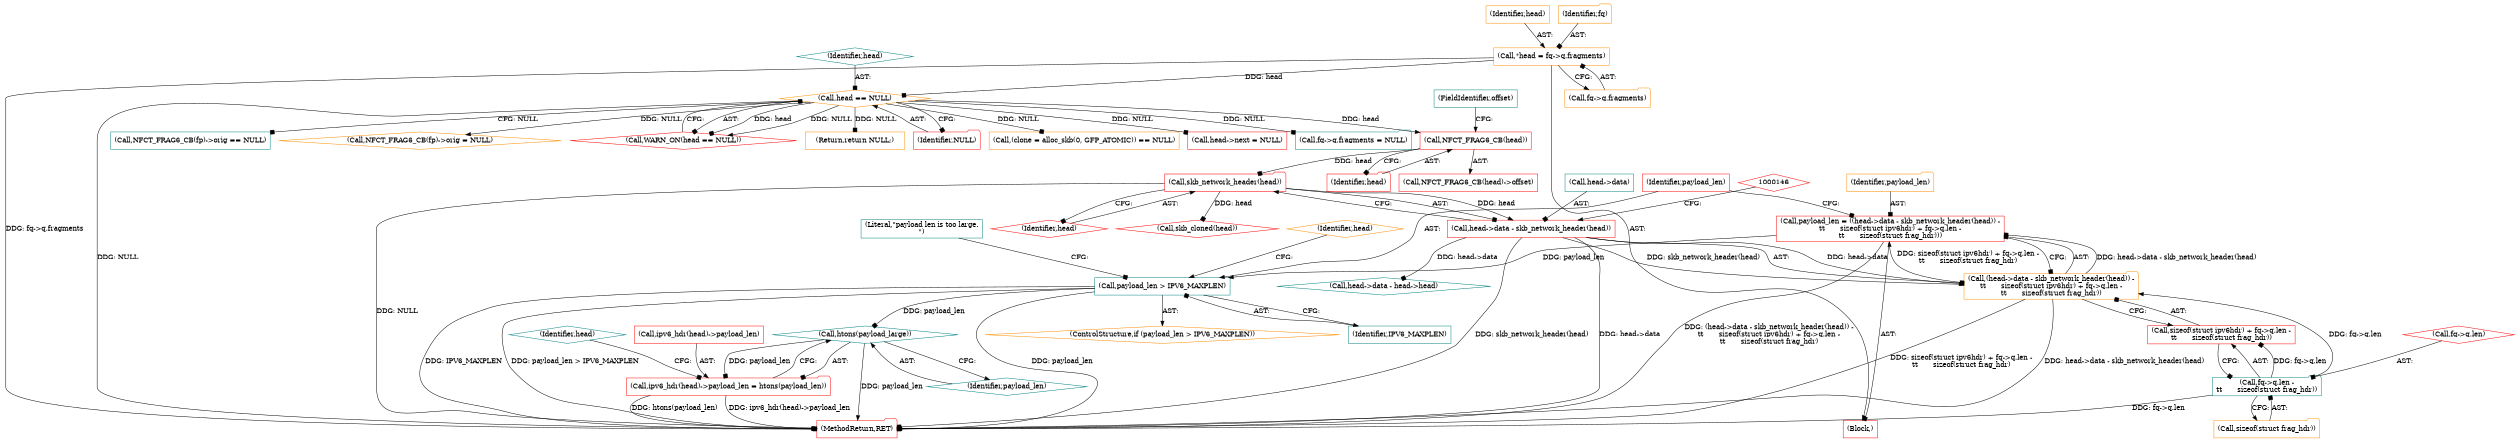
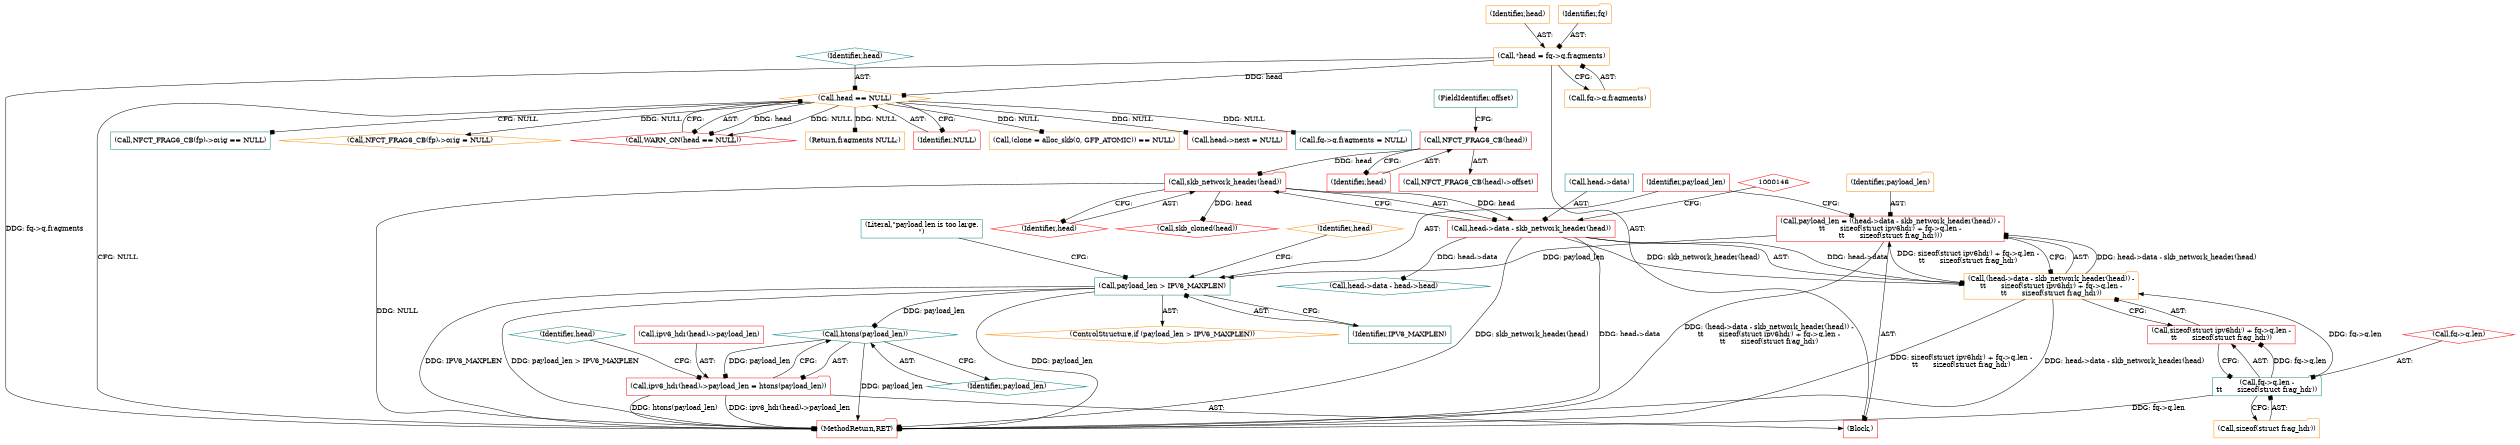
(1166, 110) -> none
(855, 141) -> (855, 141)
(118, 258) -> (118, 258)
(865, 335) -> (865, 335)
none -> (1334, 416)
